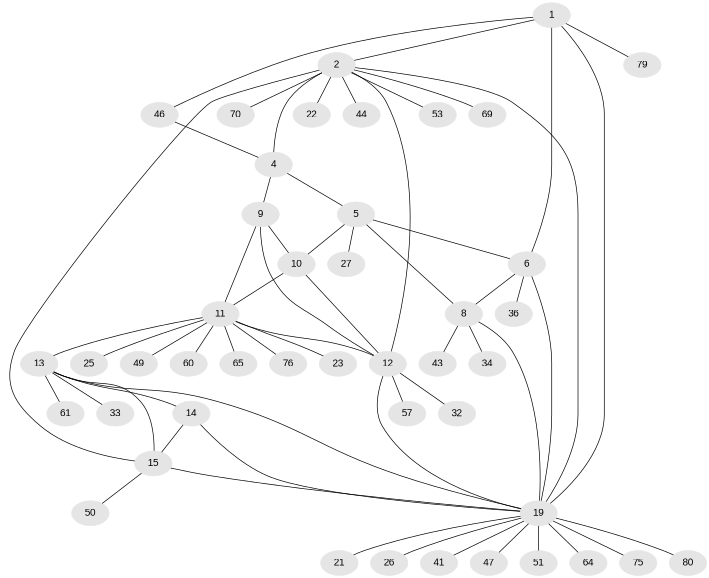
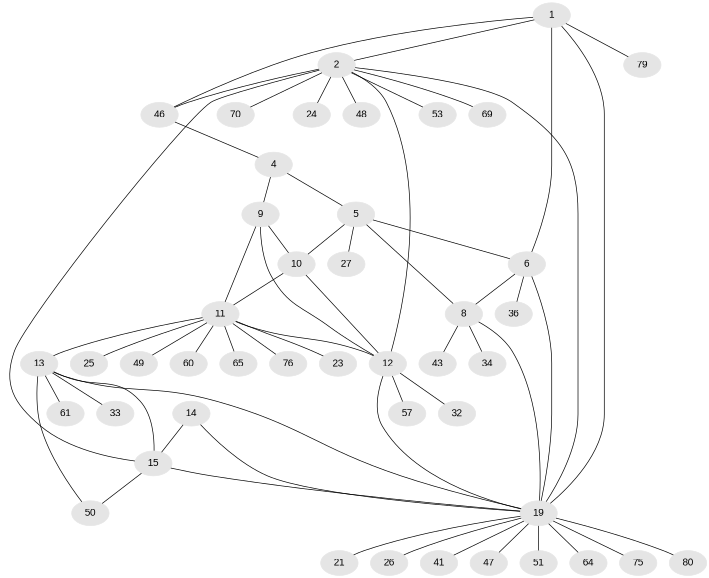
(285, 105) -> (243, 87)
(312, 115) -> (312, 115)
(362, 115) -> (362, 115)
(140, 395) -> (47, 443)
